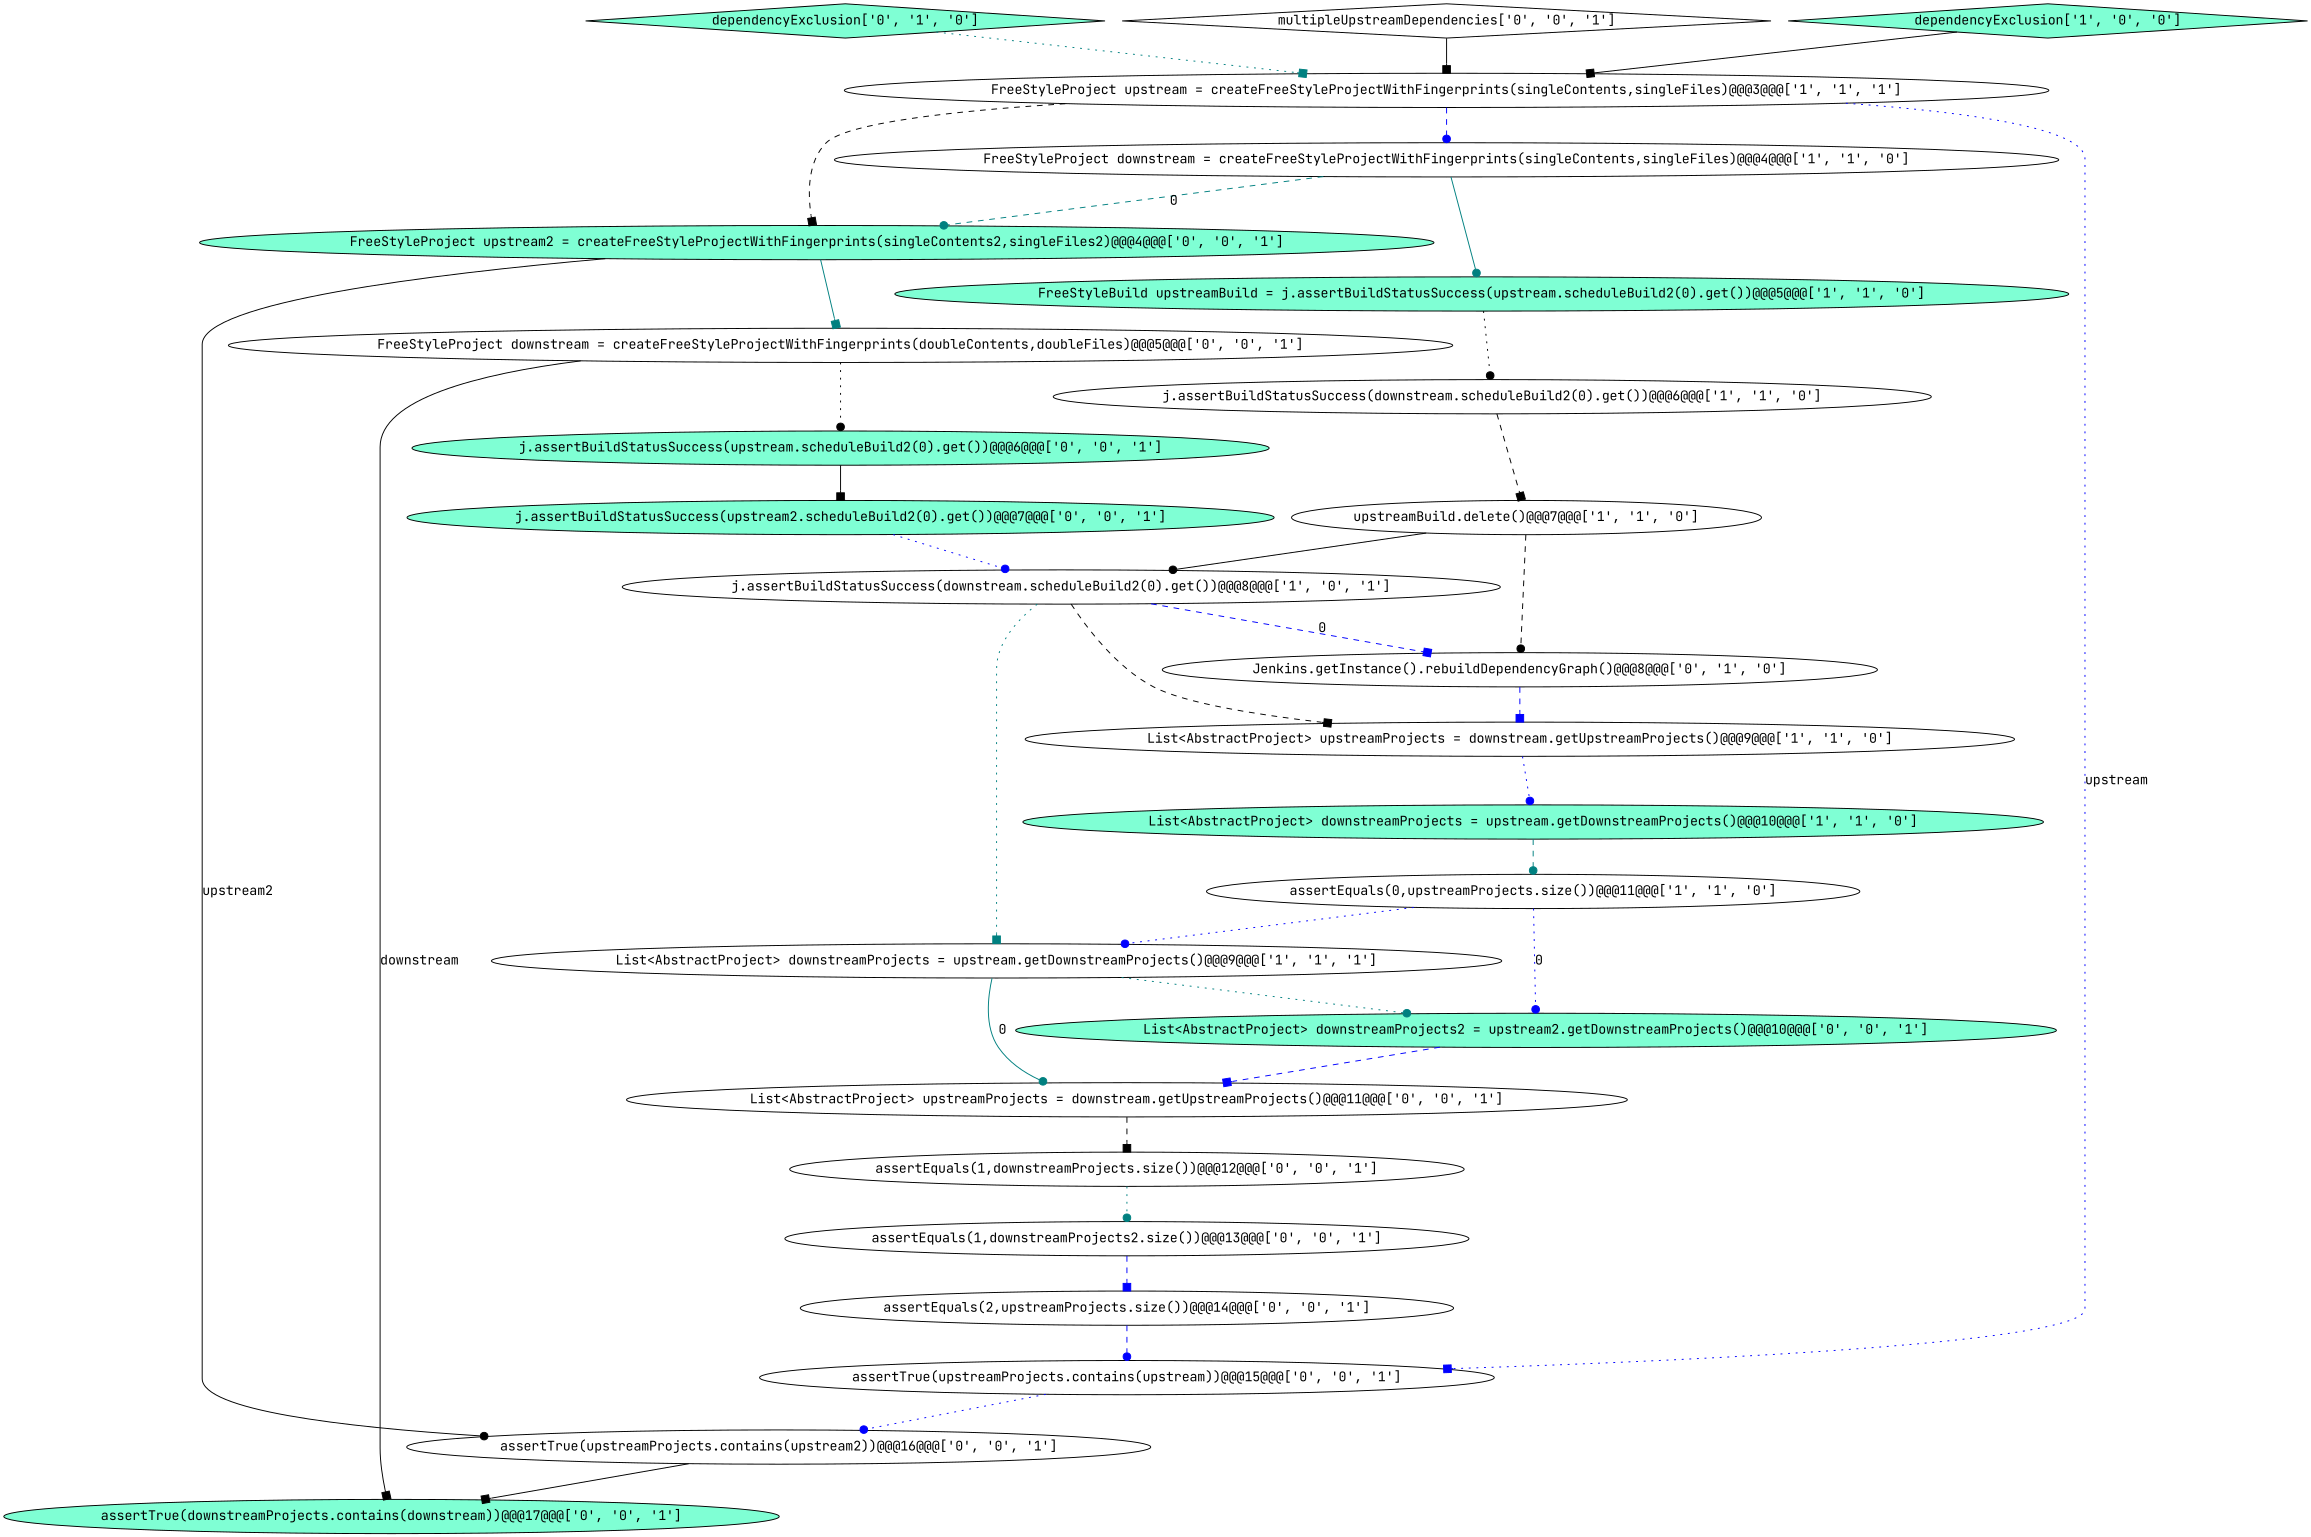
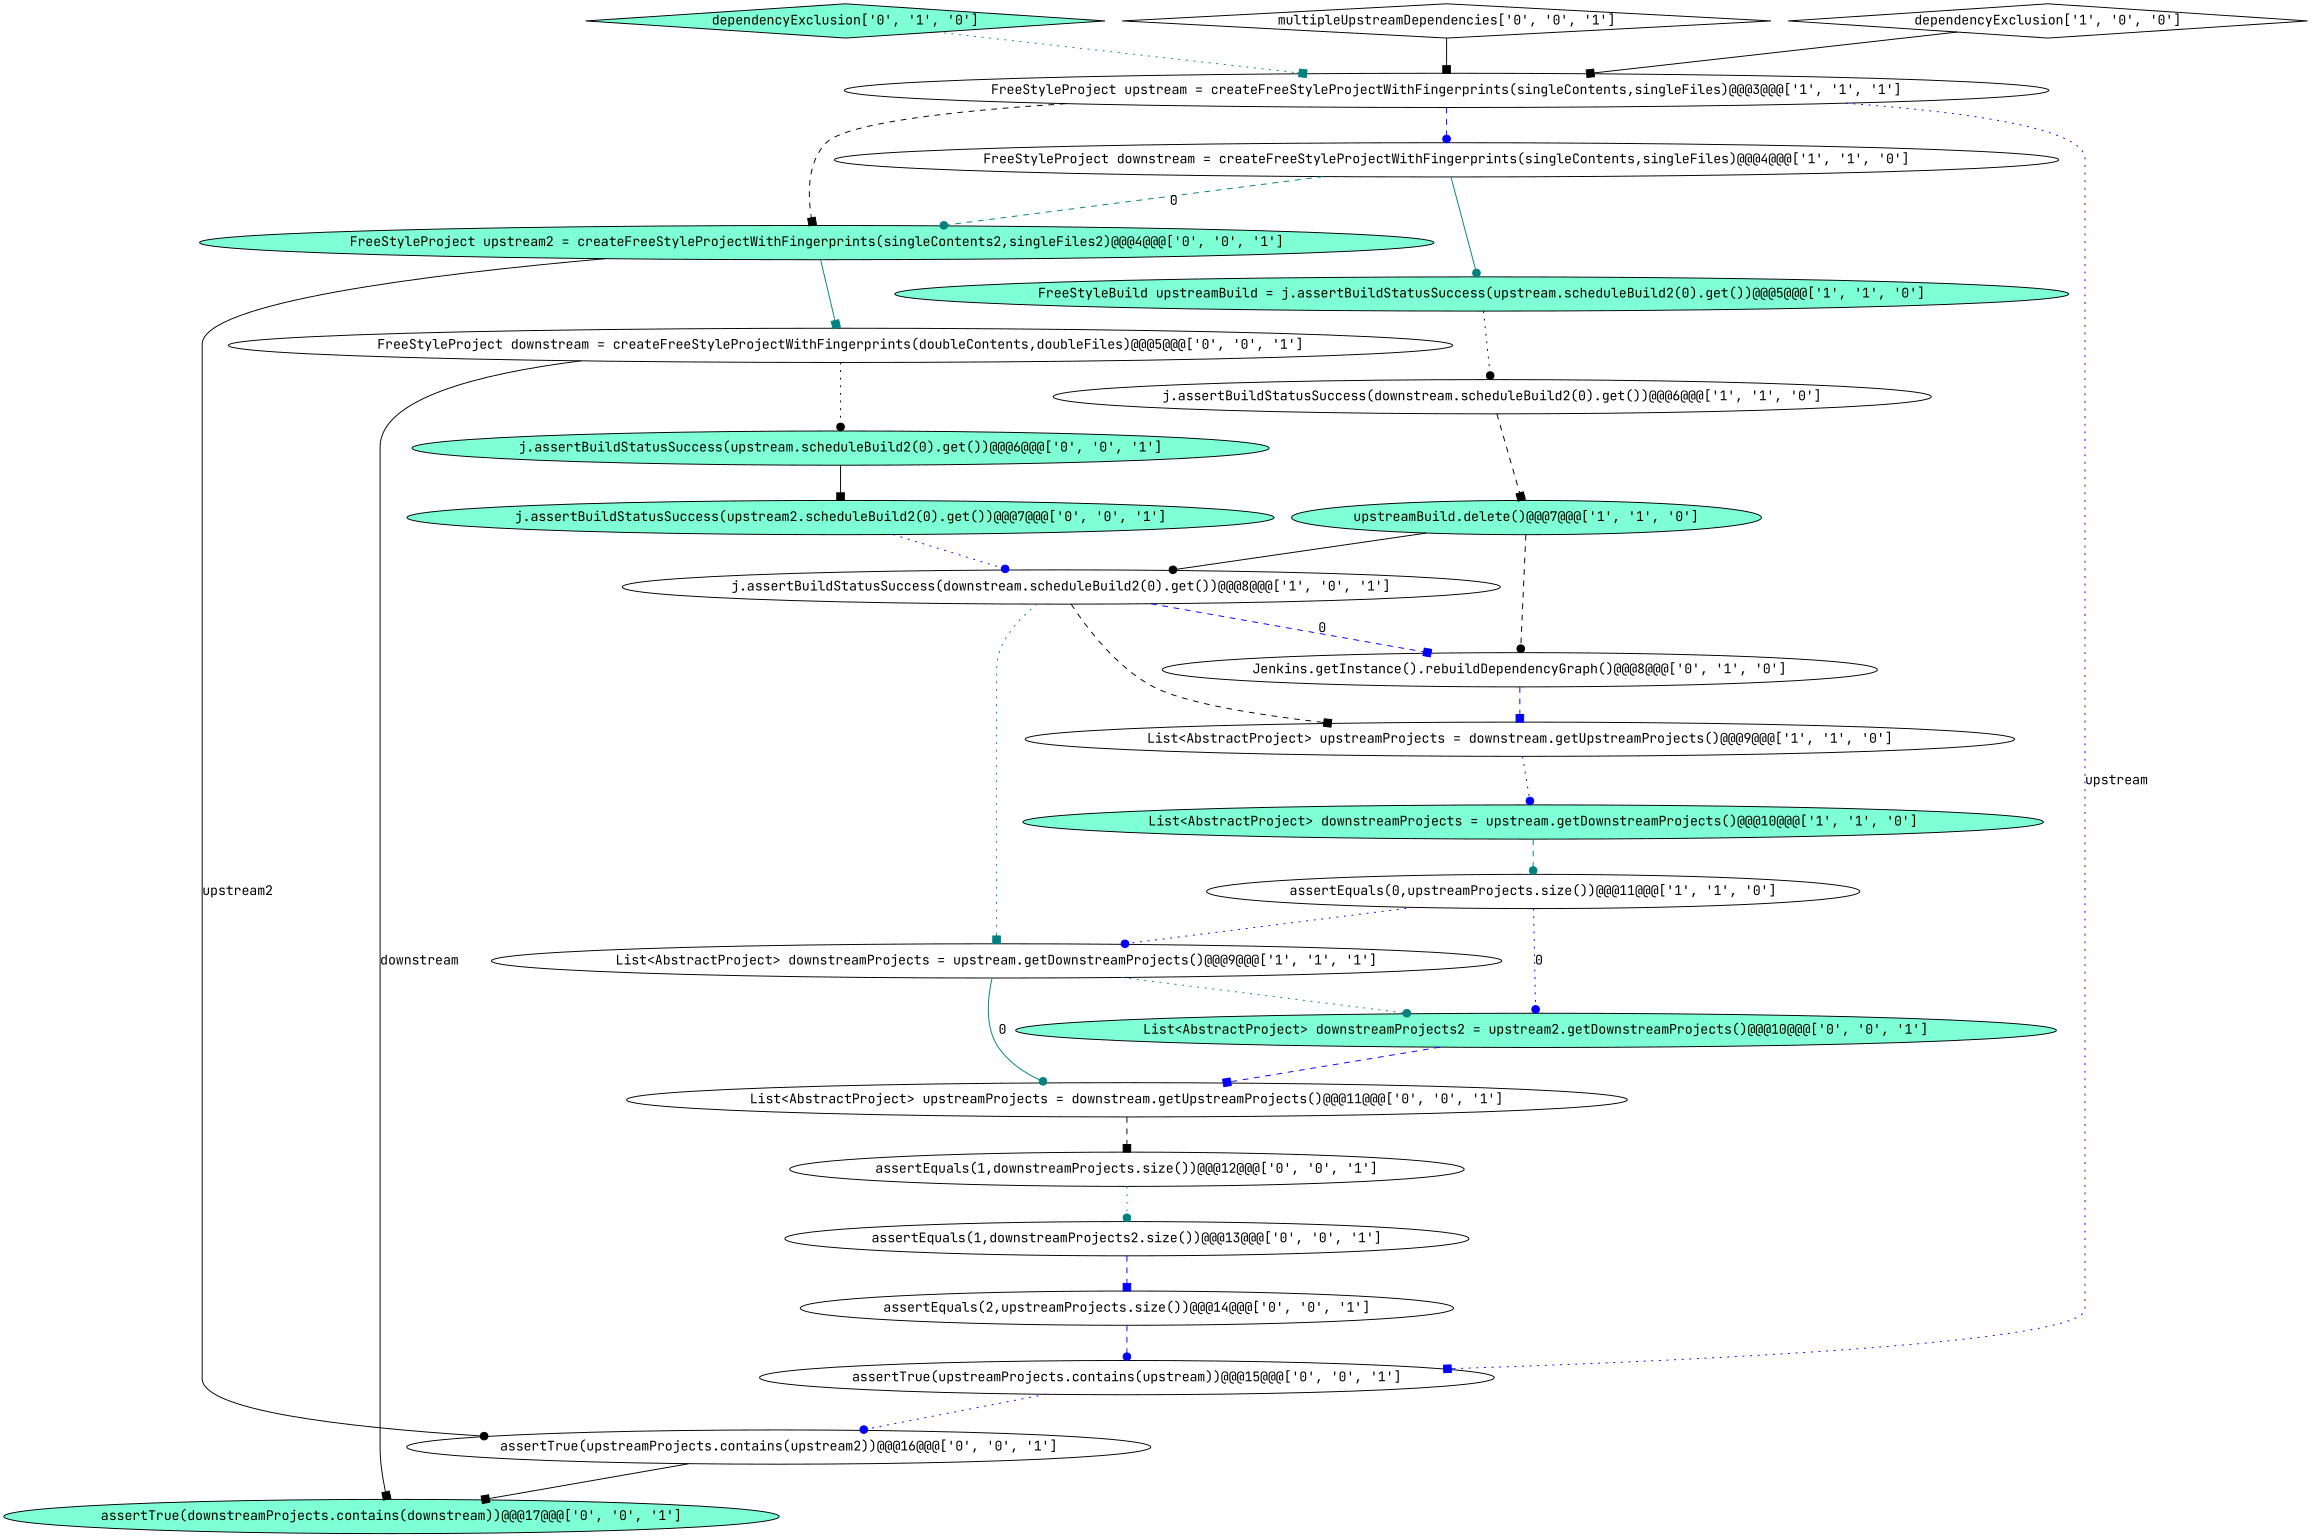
(2048, 21) -> (2048, 21)
(1527, 518) -> (1527, 518)
